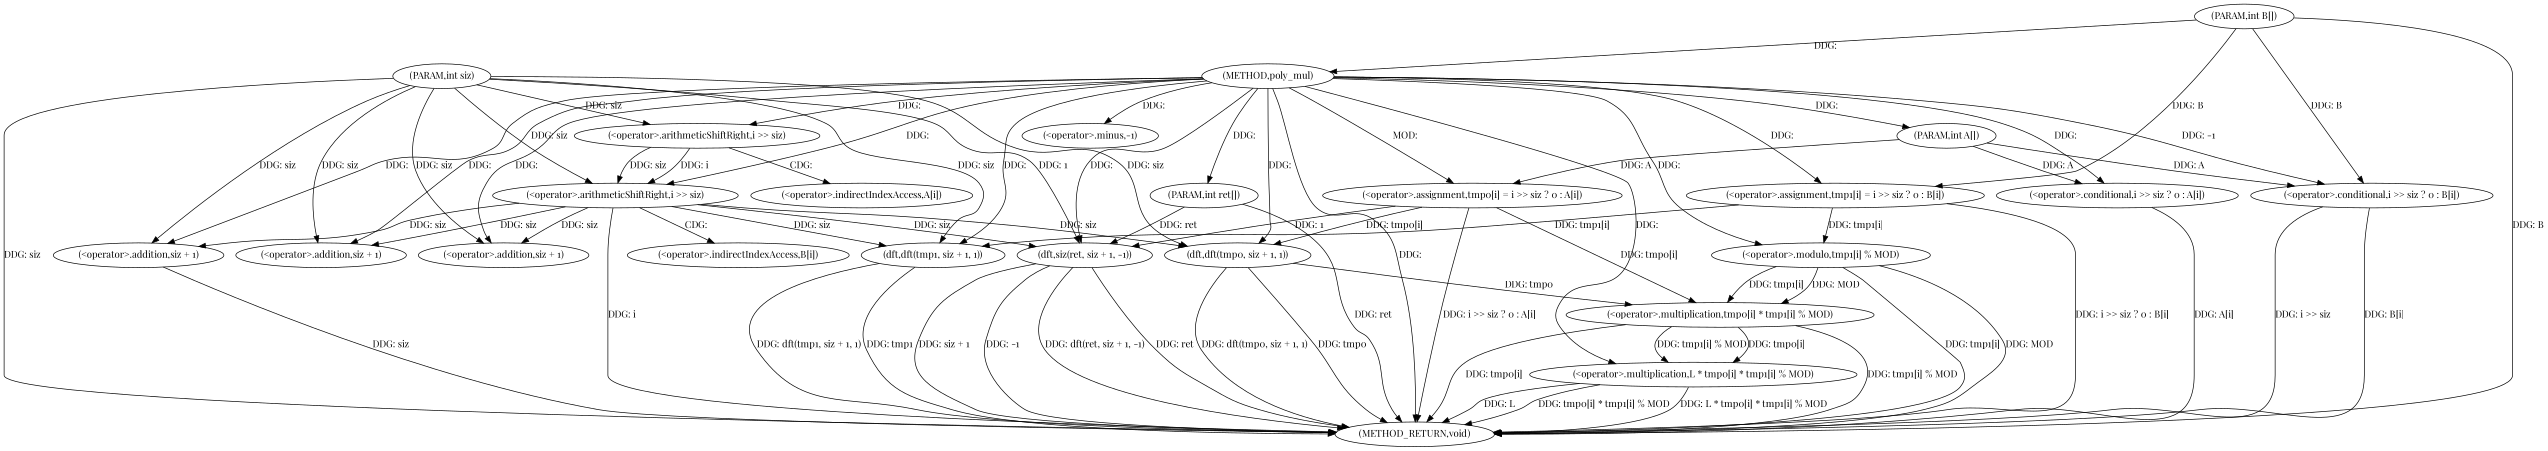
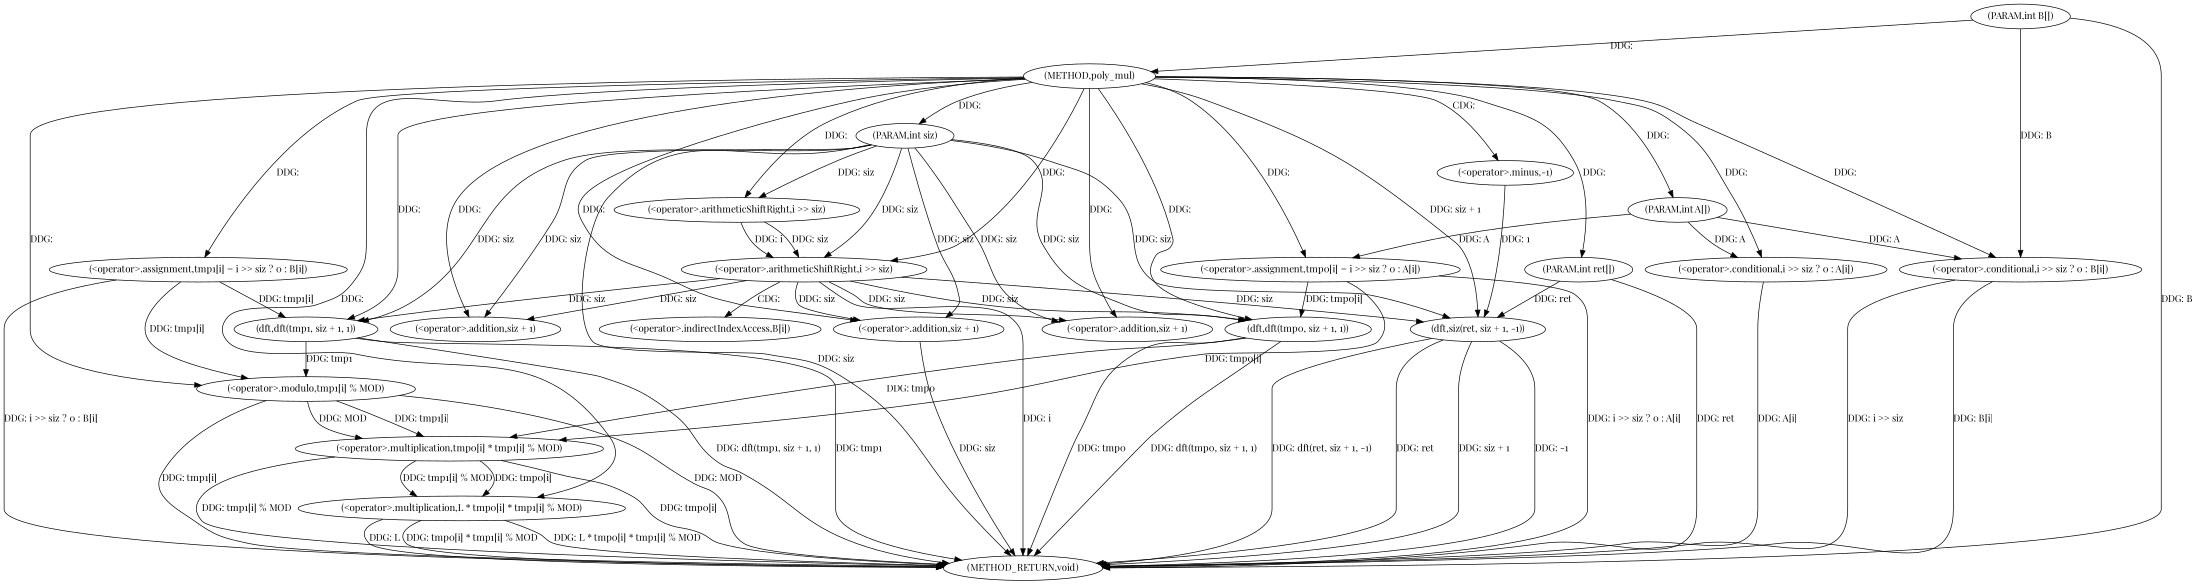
(1155, 106) -> (1465, 106)
(1407, 136) -> (1280, 173)
(2199, 136) -> (1847, 173)
(2112, 151) -> none
(1054, 166) -> (1153, 240)
(1103, 166) -> (1456, 210)
(862, 196) -> none
(1261, 225) -> (1500, 249)
(1380, 225) -> (976, 95)
none -> (306, 358)
